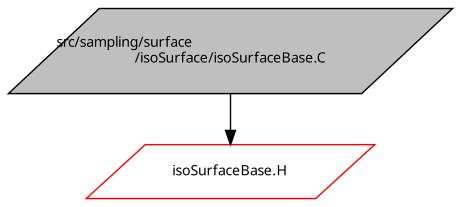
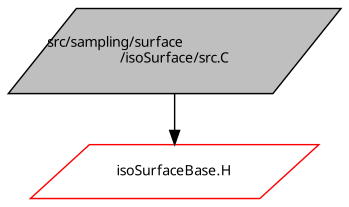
(231, 51) -> (175, 51)
